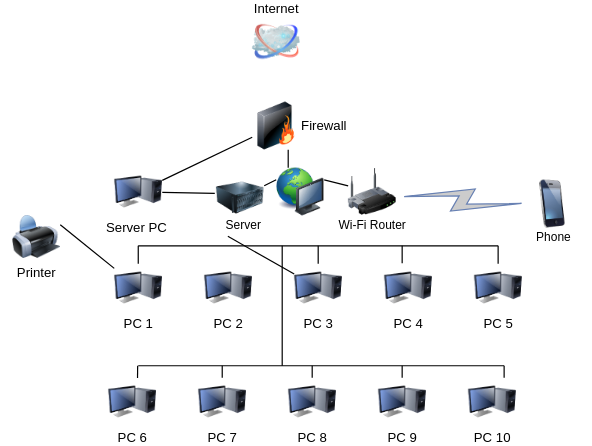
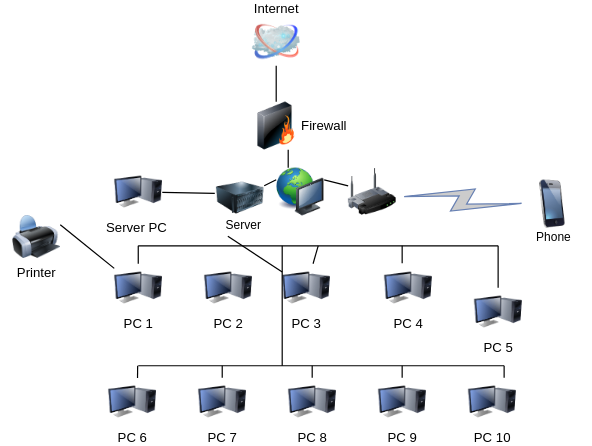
(208, 158) -> (276, 84)
(372, 225) -> none
(318, 288) -> (306, 288)
(498, 288) -> (498, 312)
